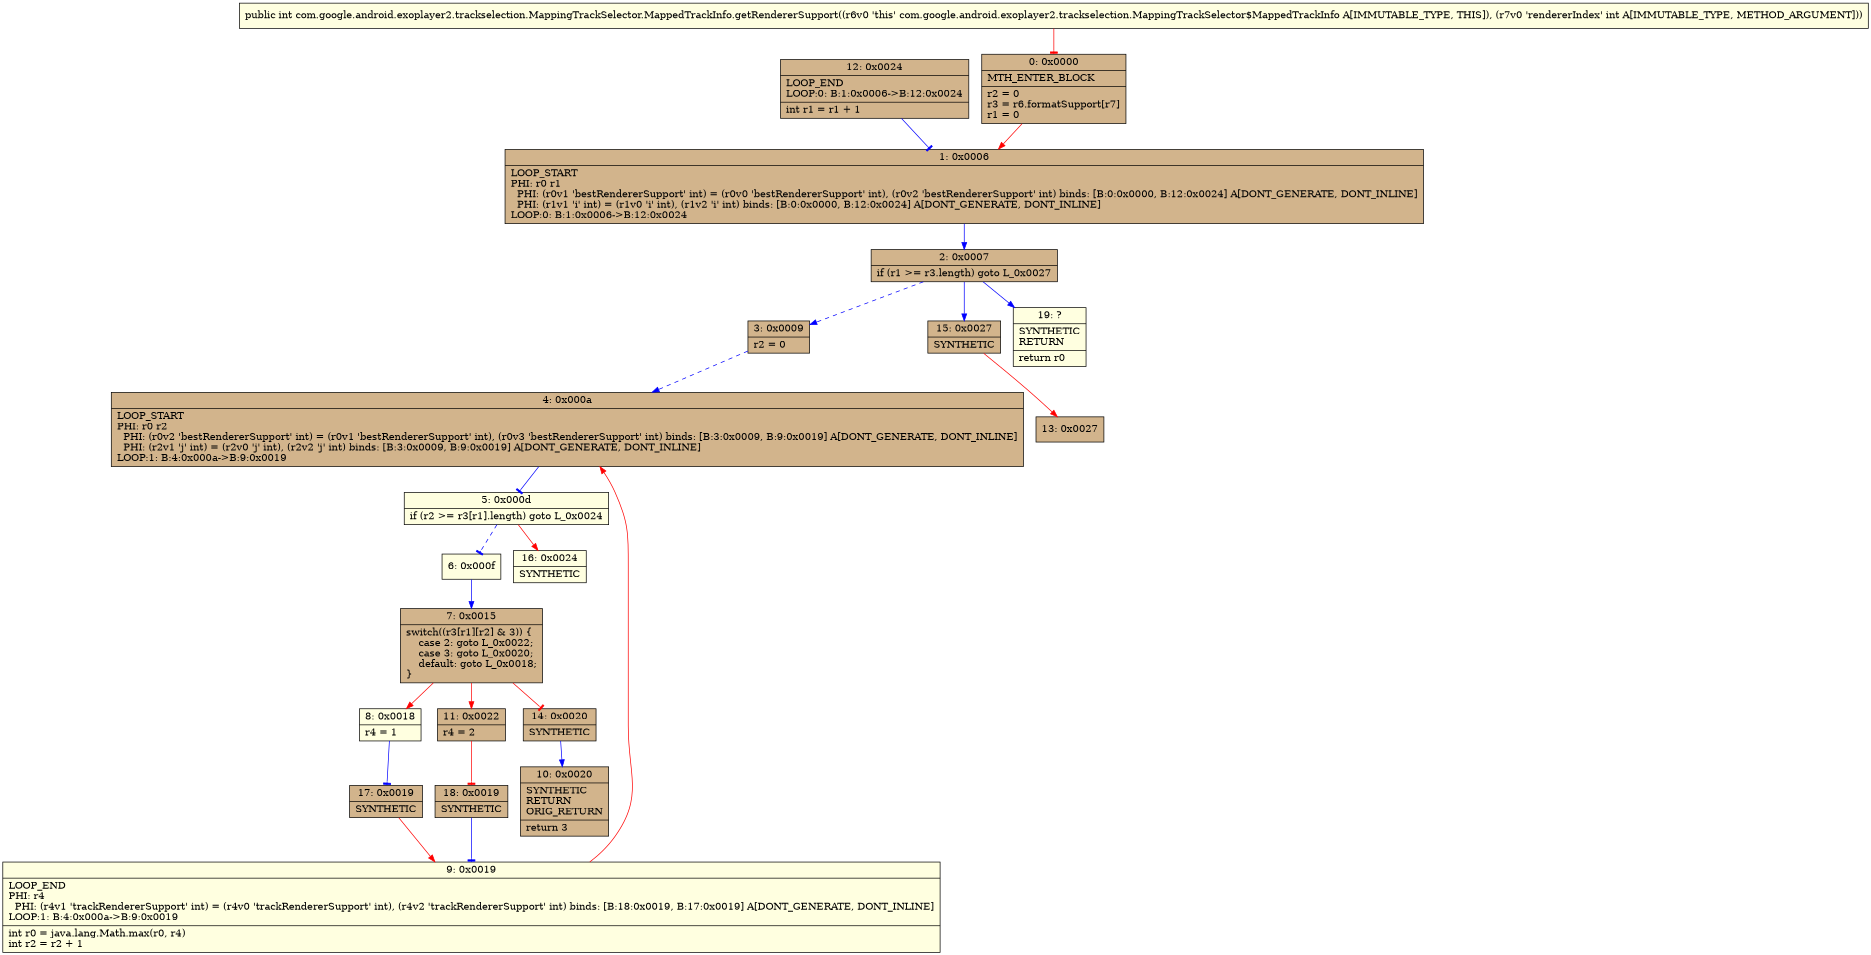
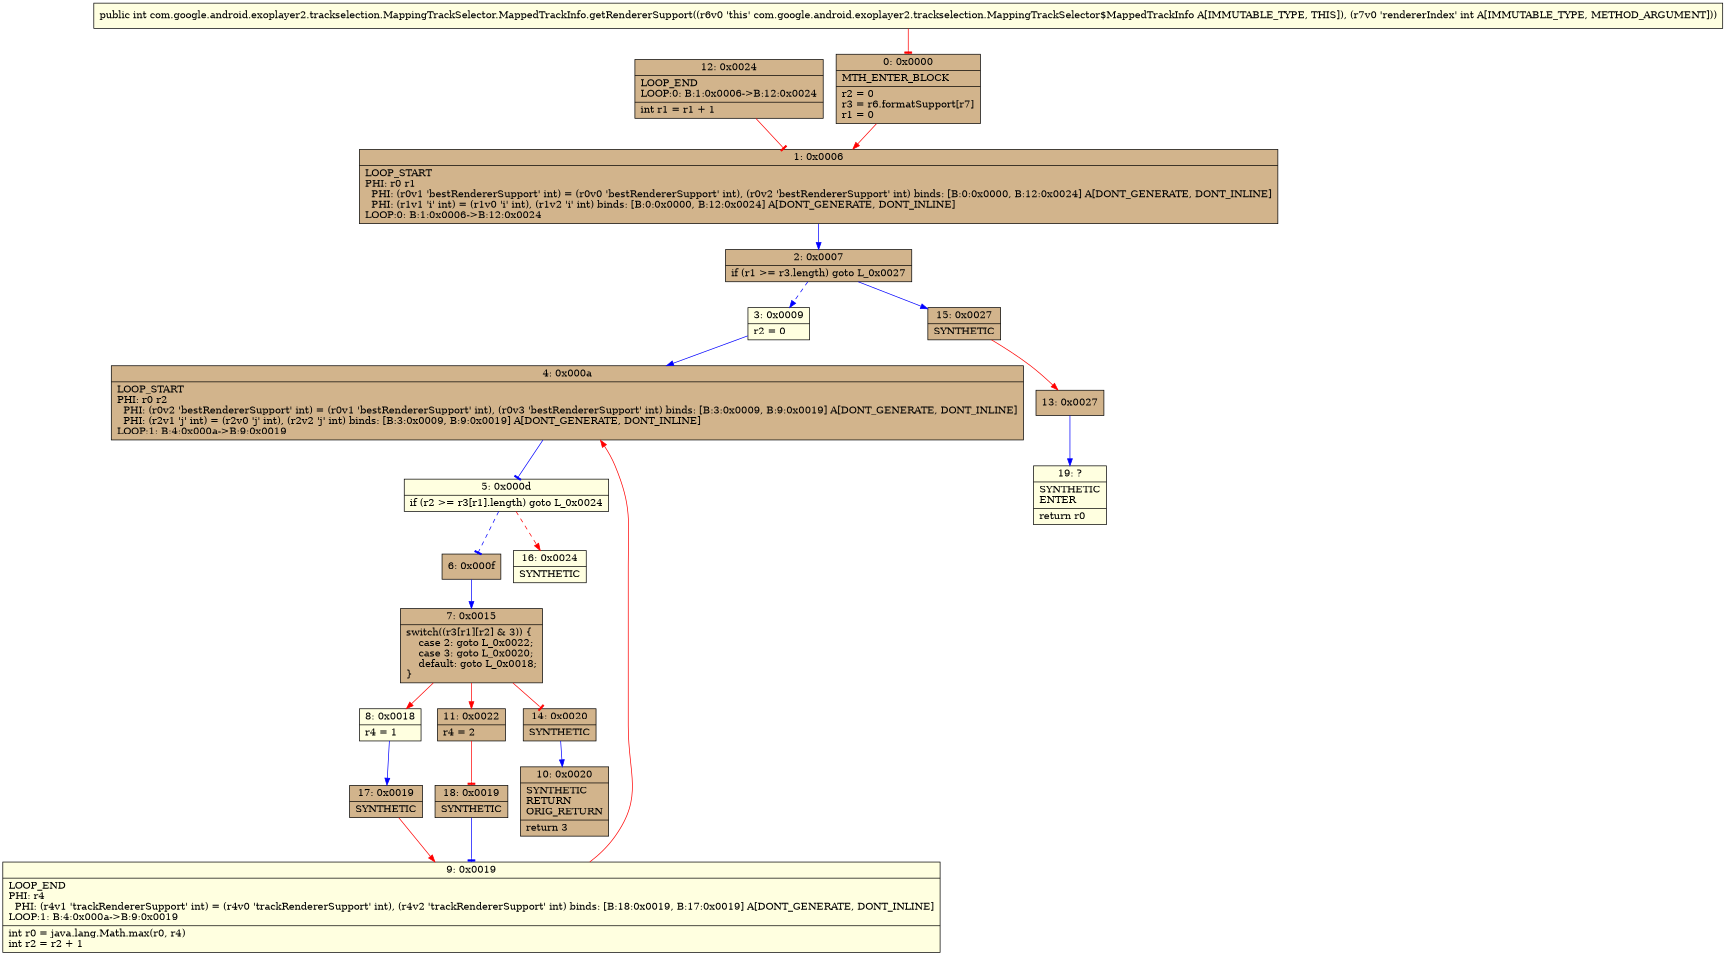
(915, 133) -> (769, 133)
(996, 292) -> (1070, 437)
(779, 337) -> (779, 324)
(1042, 342) -> (1058, 500)
(703, 370) -> (710, 350)
(526, 535) -> (526, 528)
(471, 567) -> (471, 567)
(388, 761) -> (388, 760)
